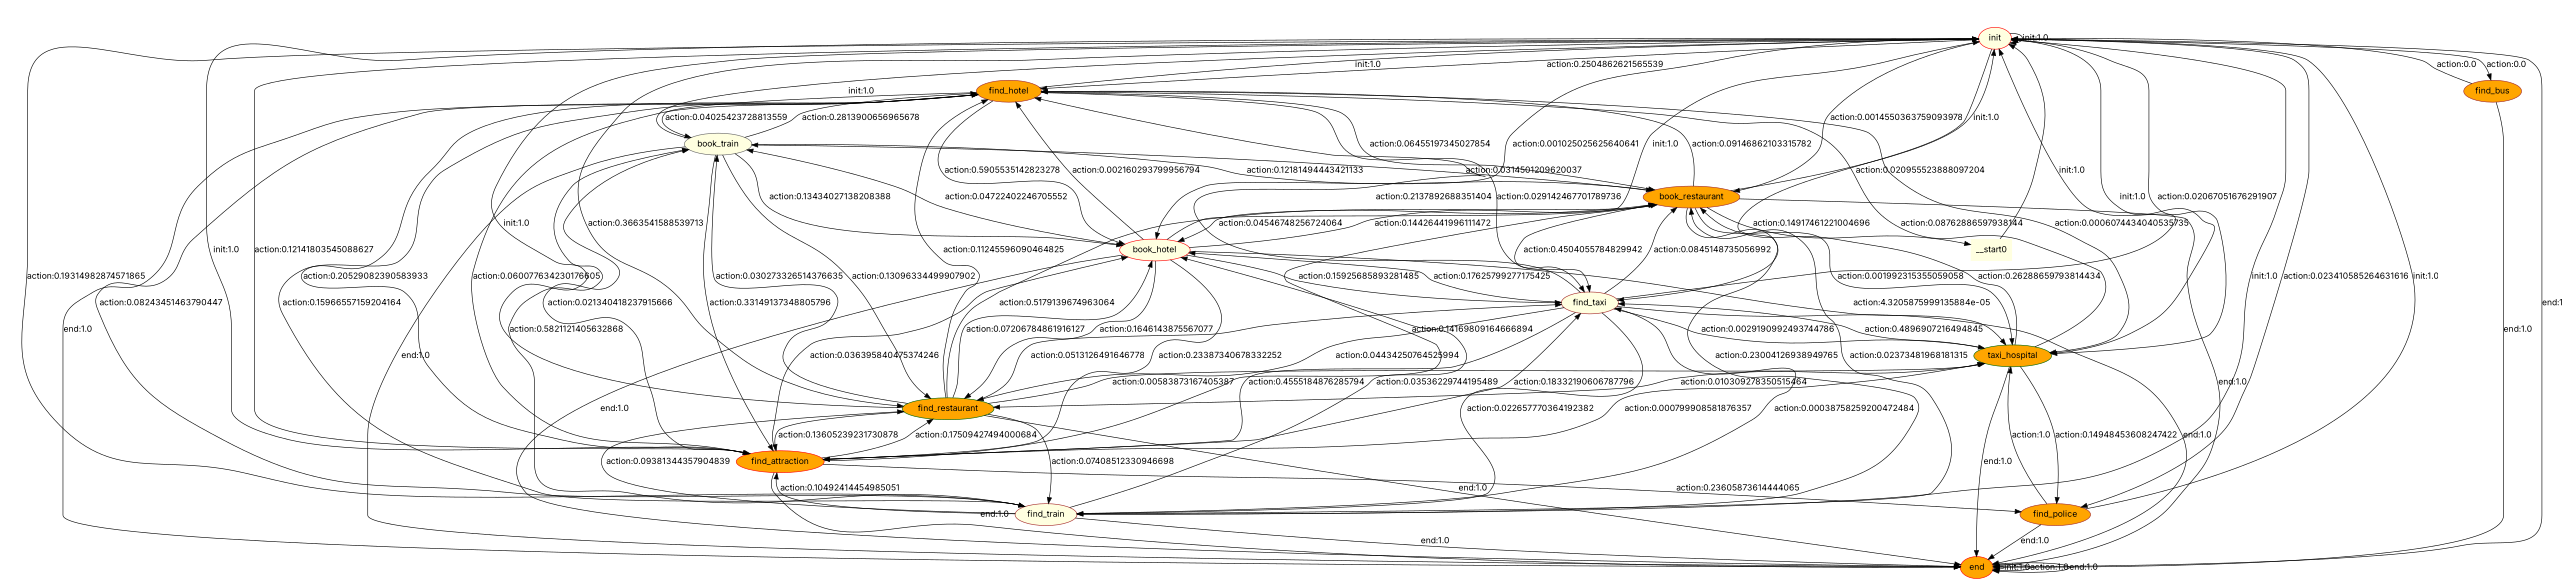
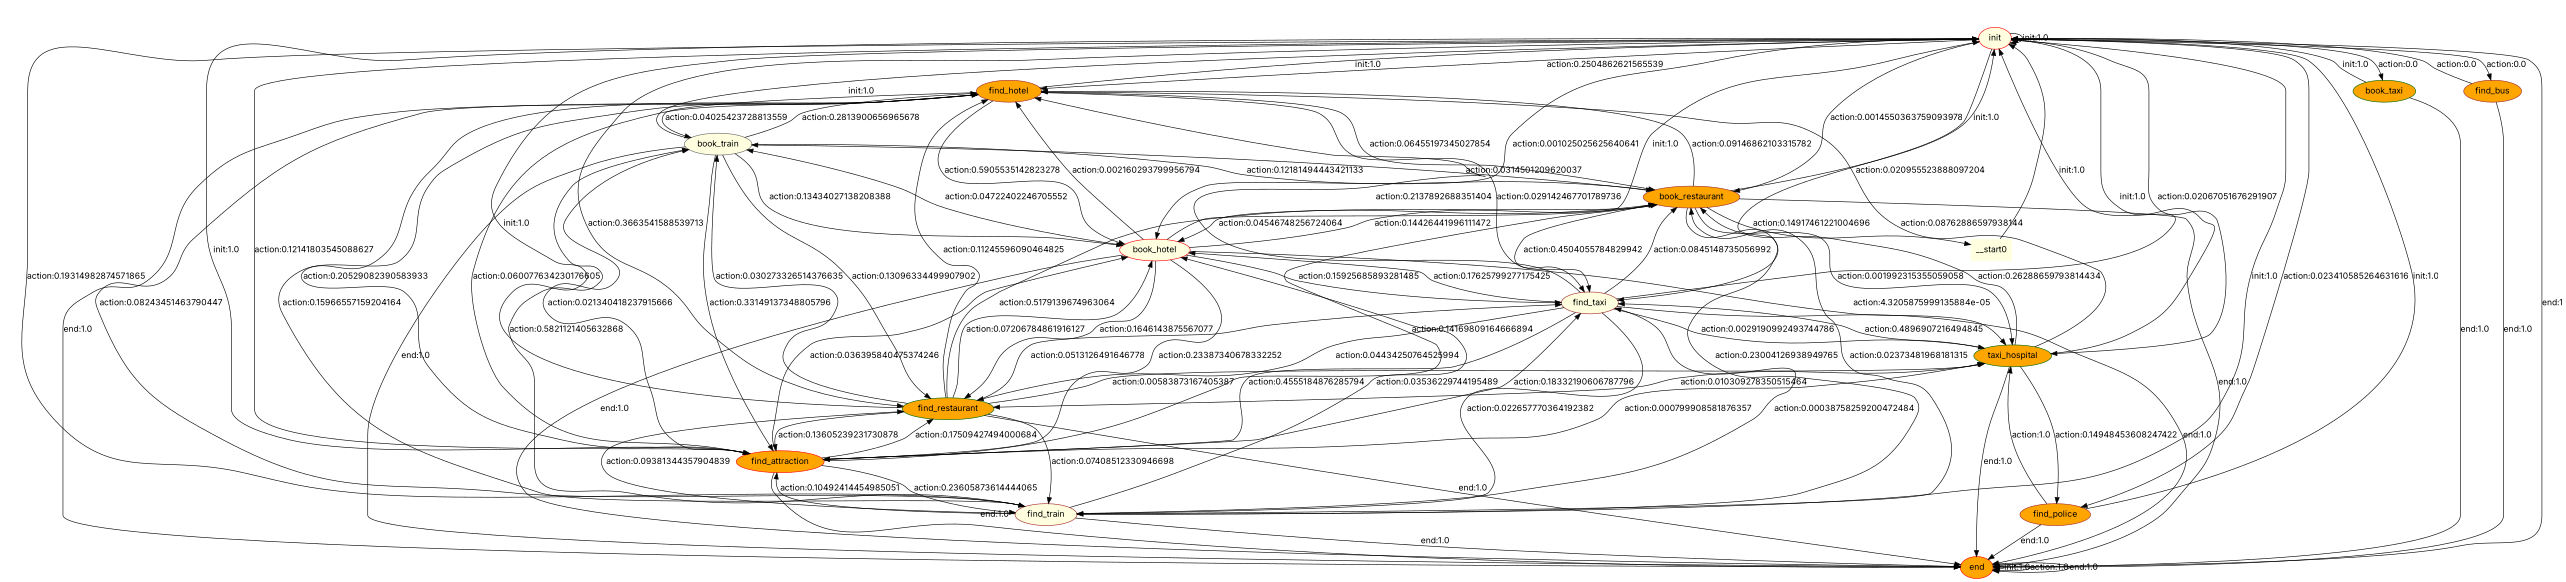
none -> (2384, 91)
(1673, 110) -> none
(1419, 481) -> (910, 490)
